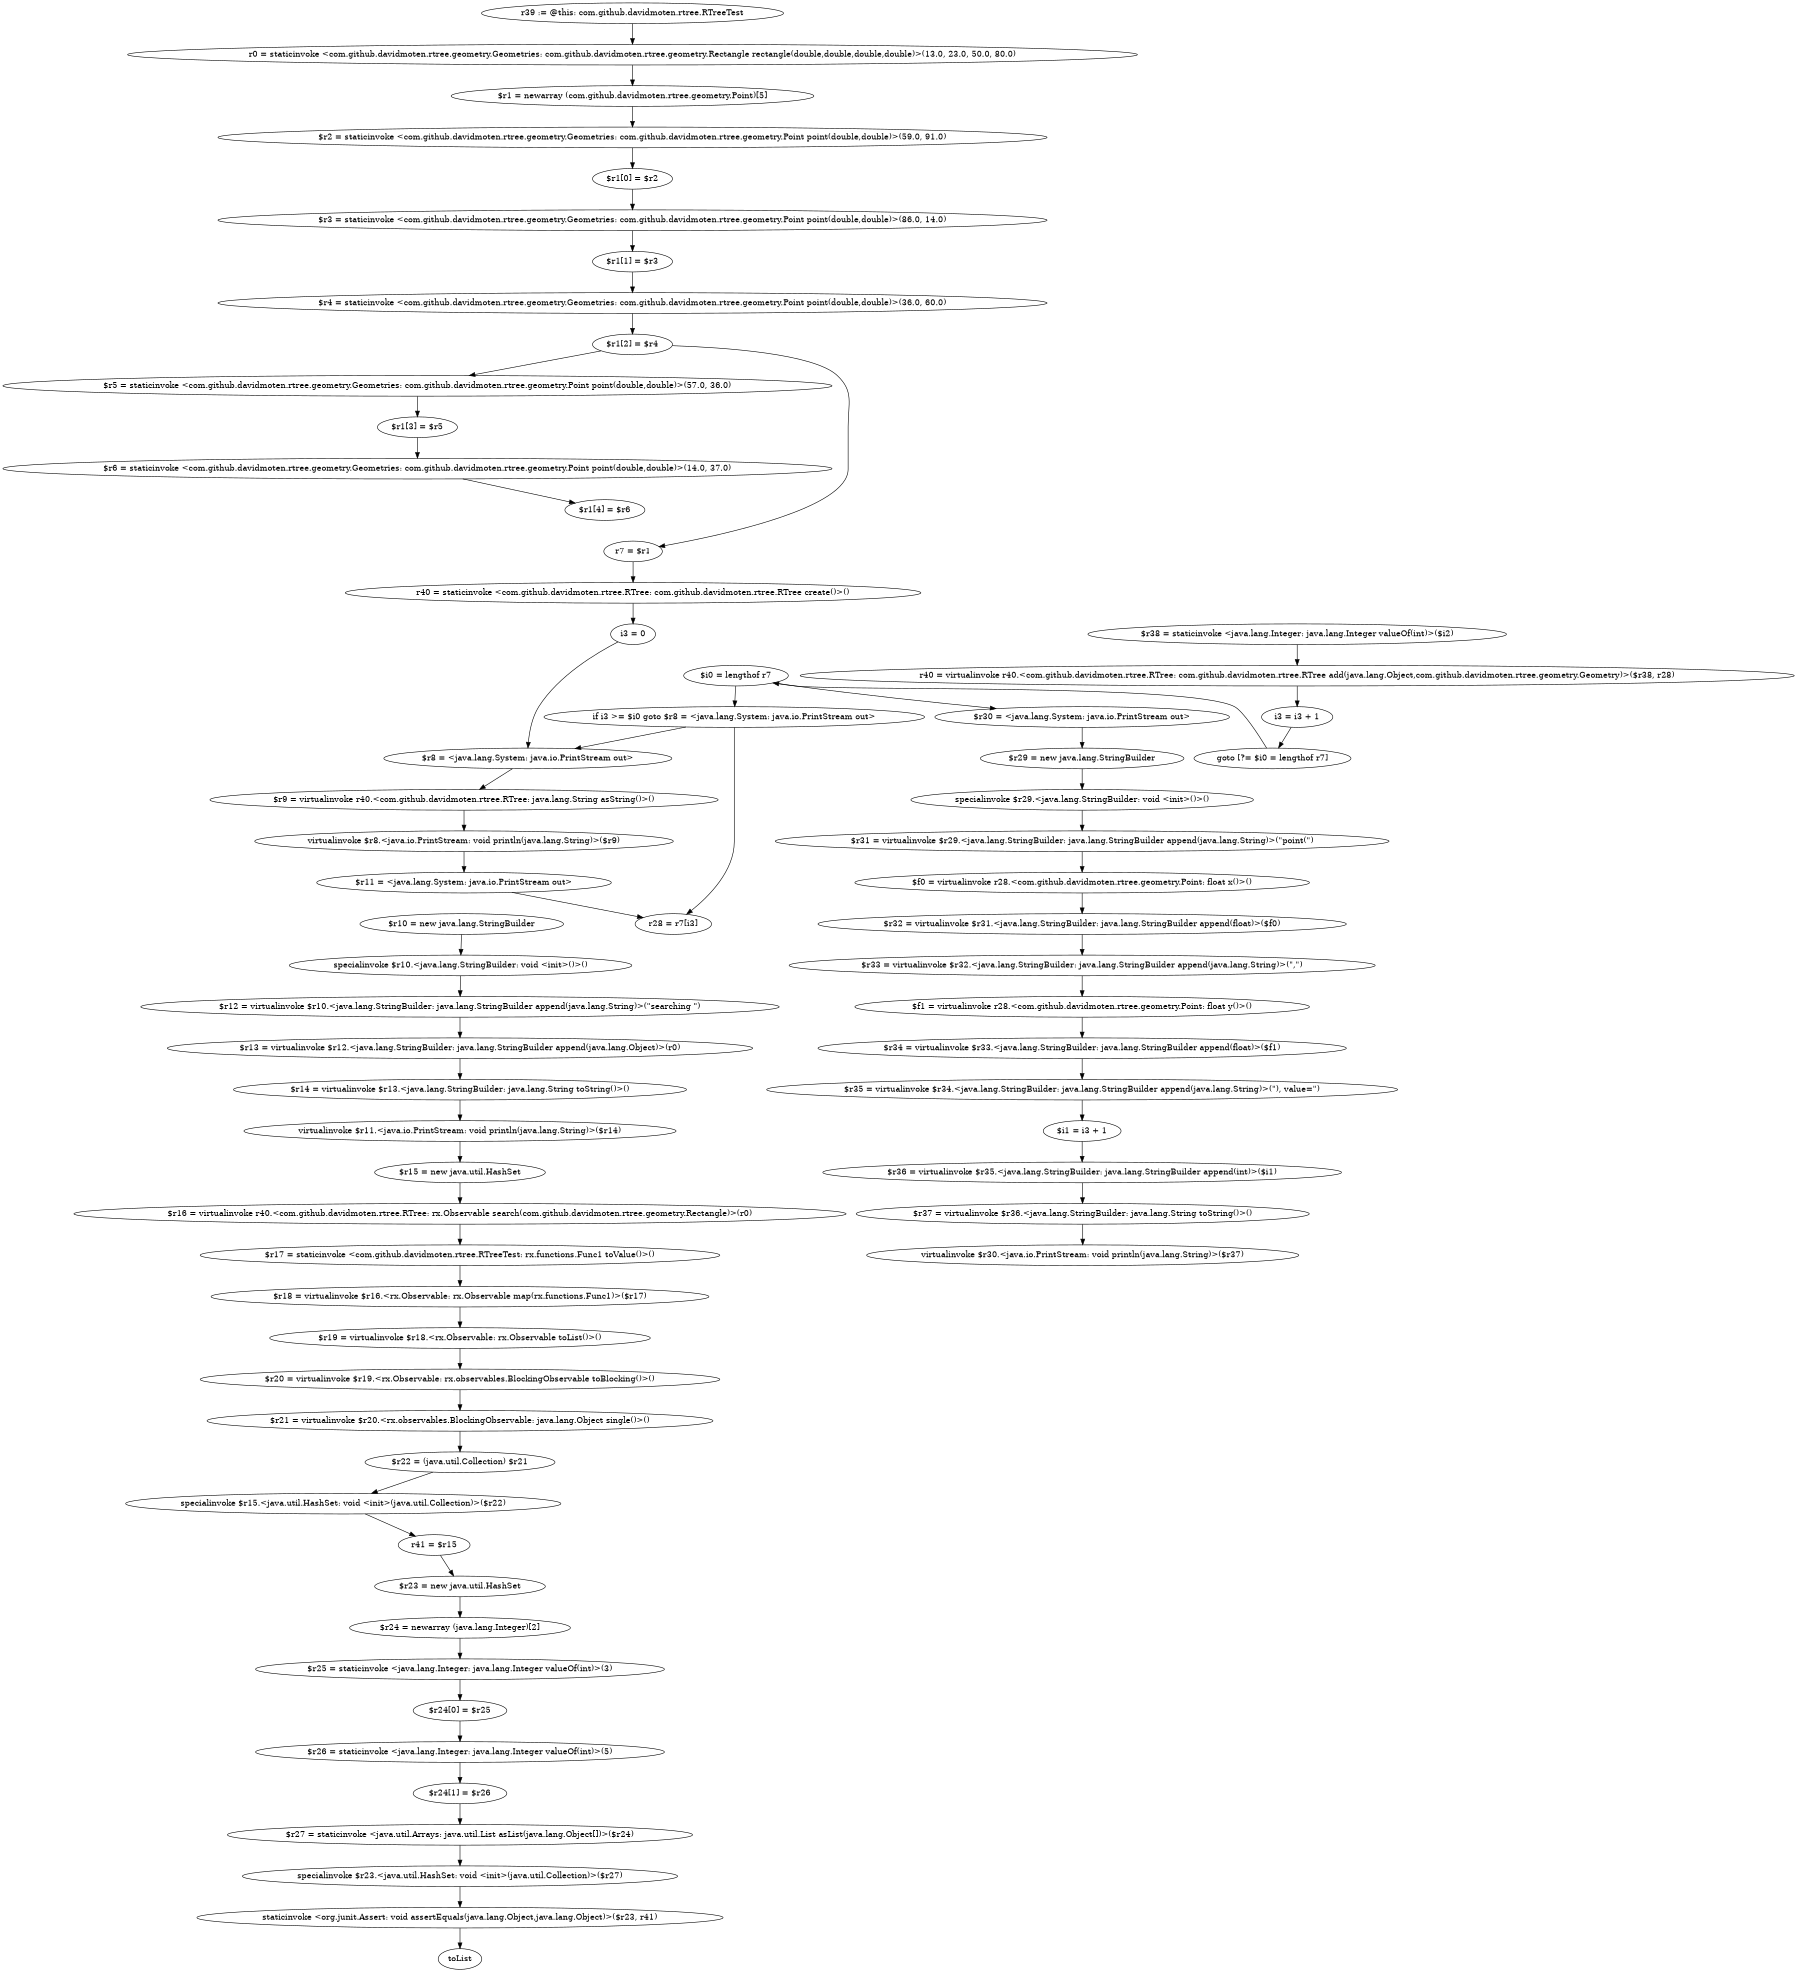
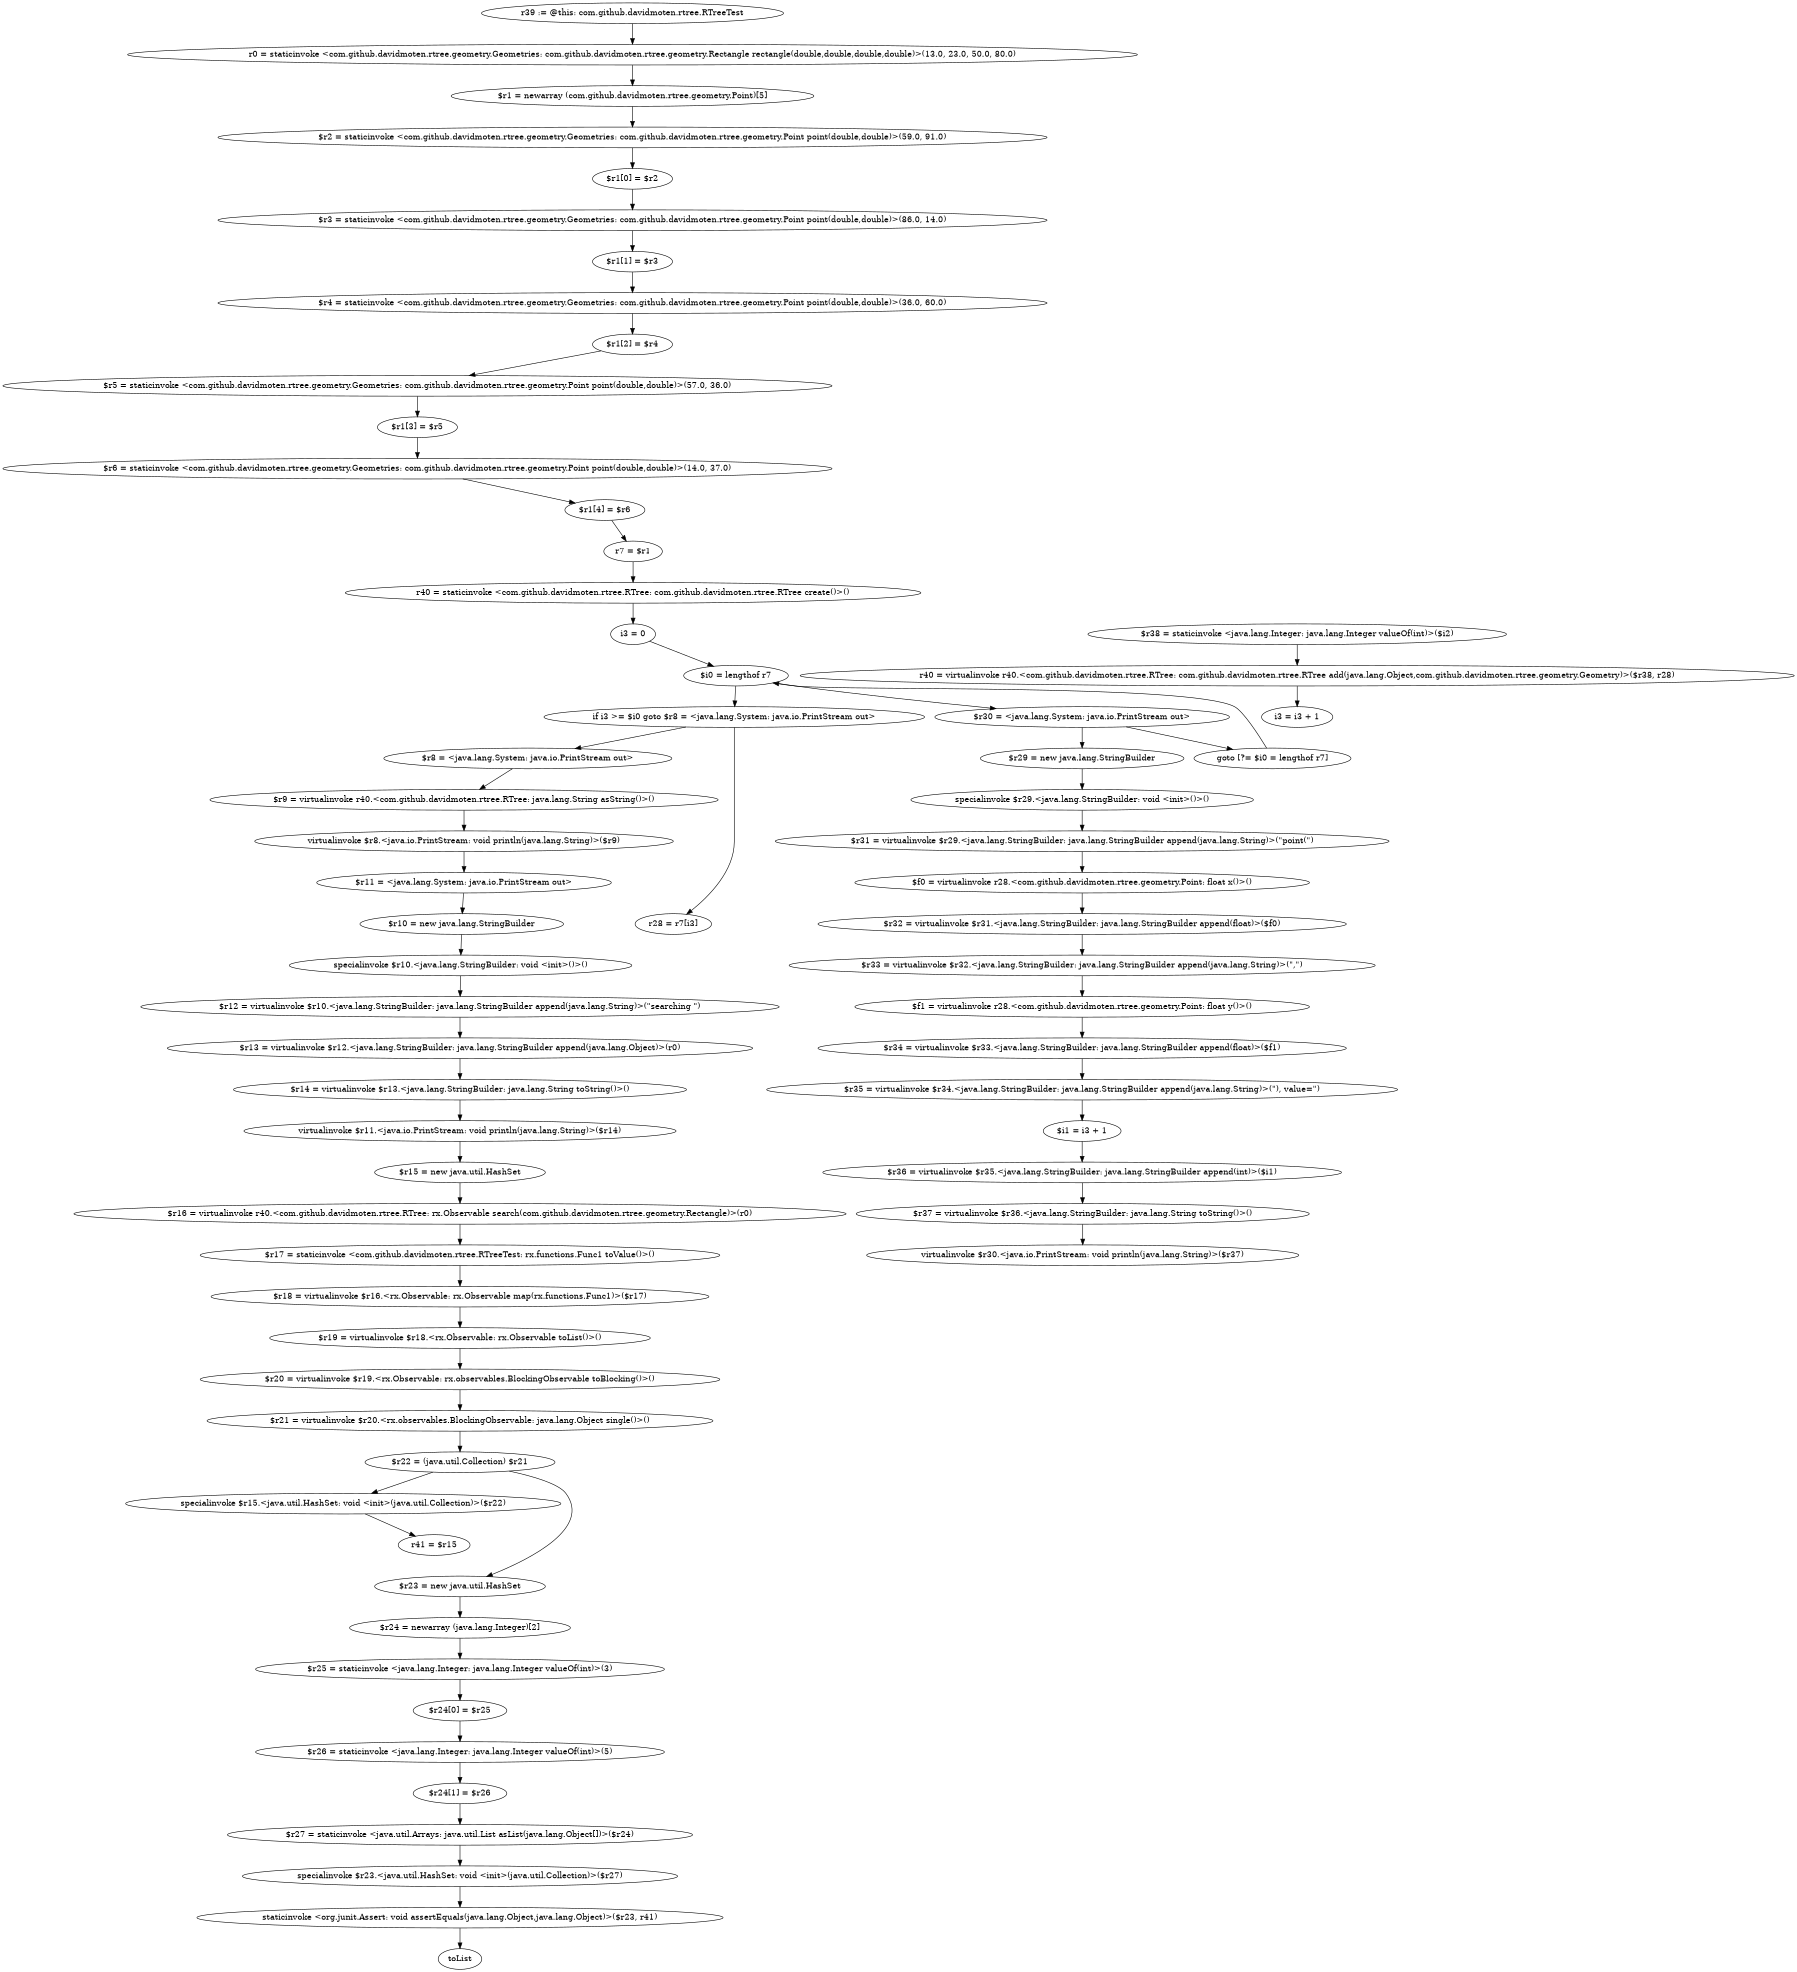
(848, 439) -> (617, 528)
(560, 682) -> (679, 653)
(1286, 735) -> (1177, 738)
(575, 904) -> (463, 901)
(445, 1563) -> (568, 1523)
